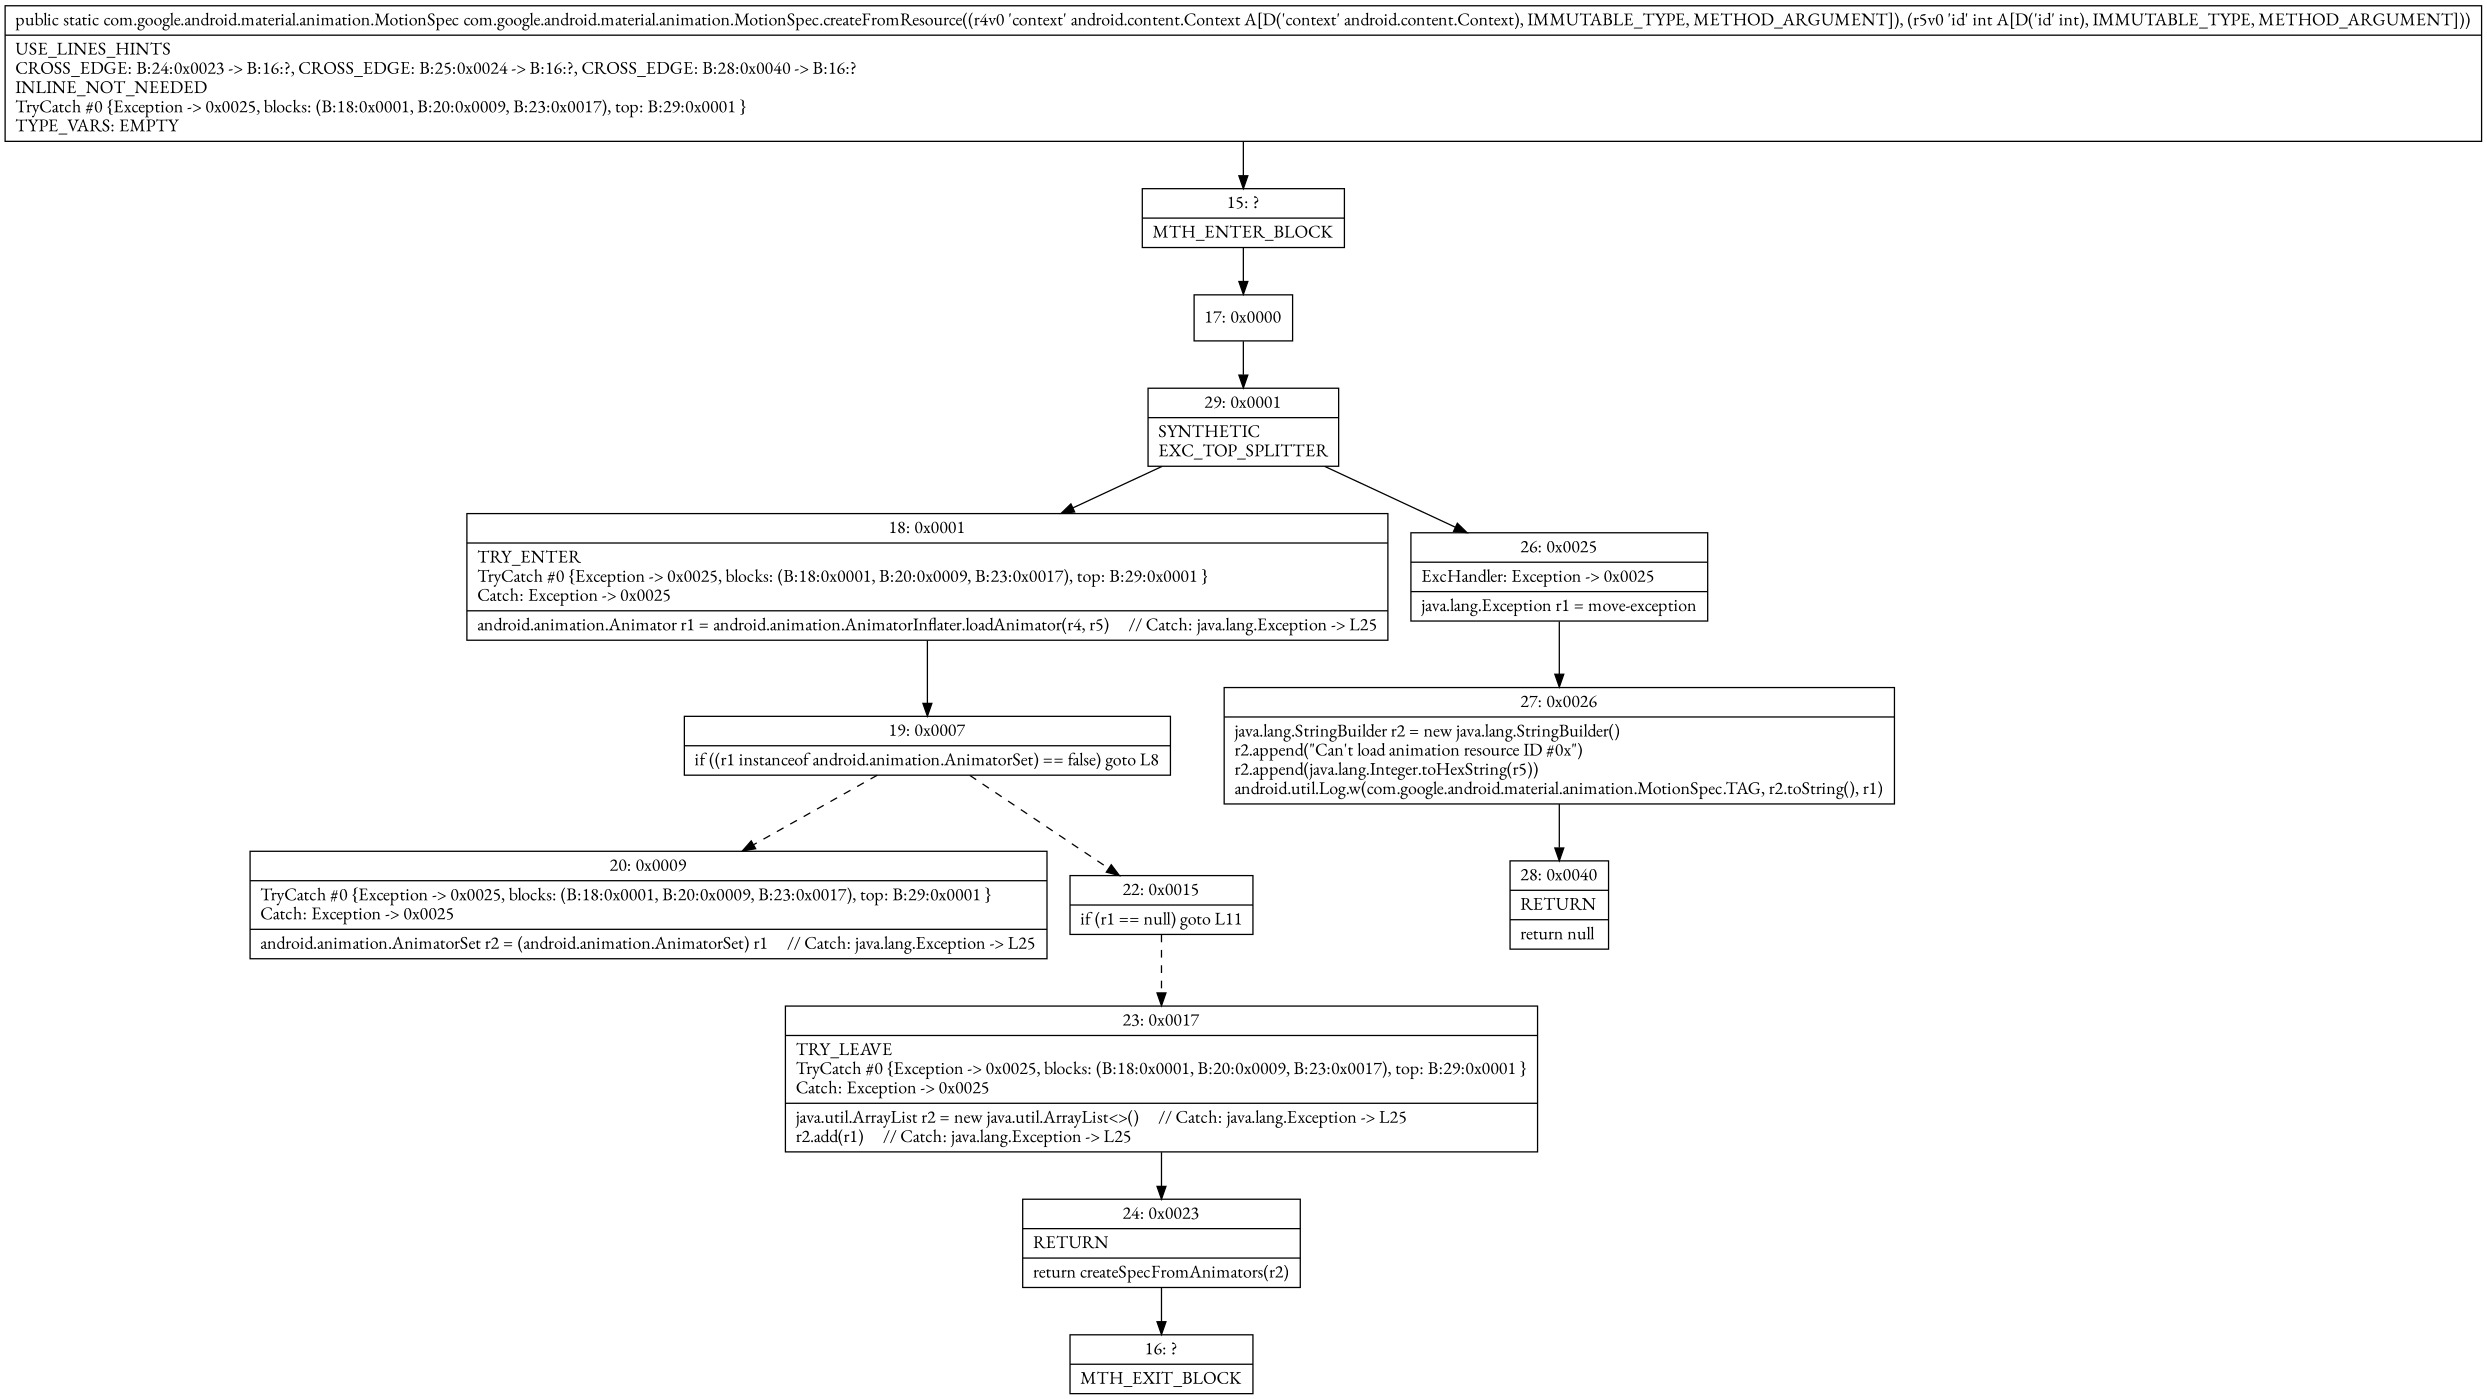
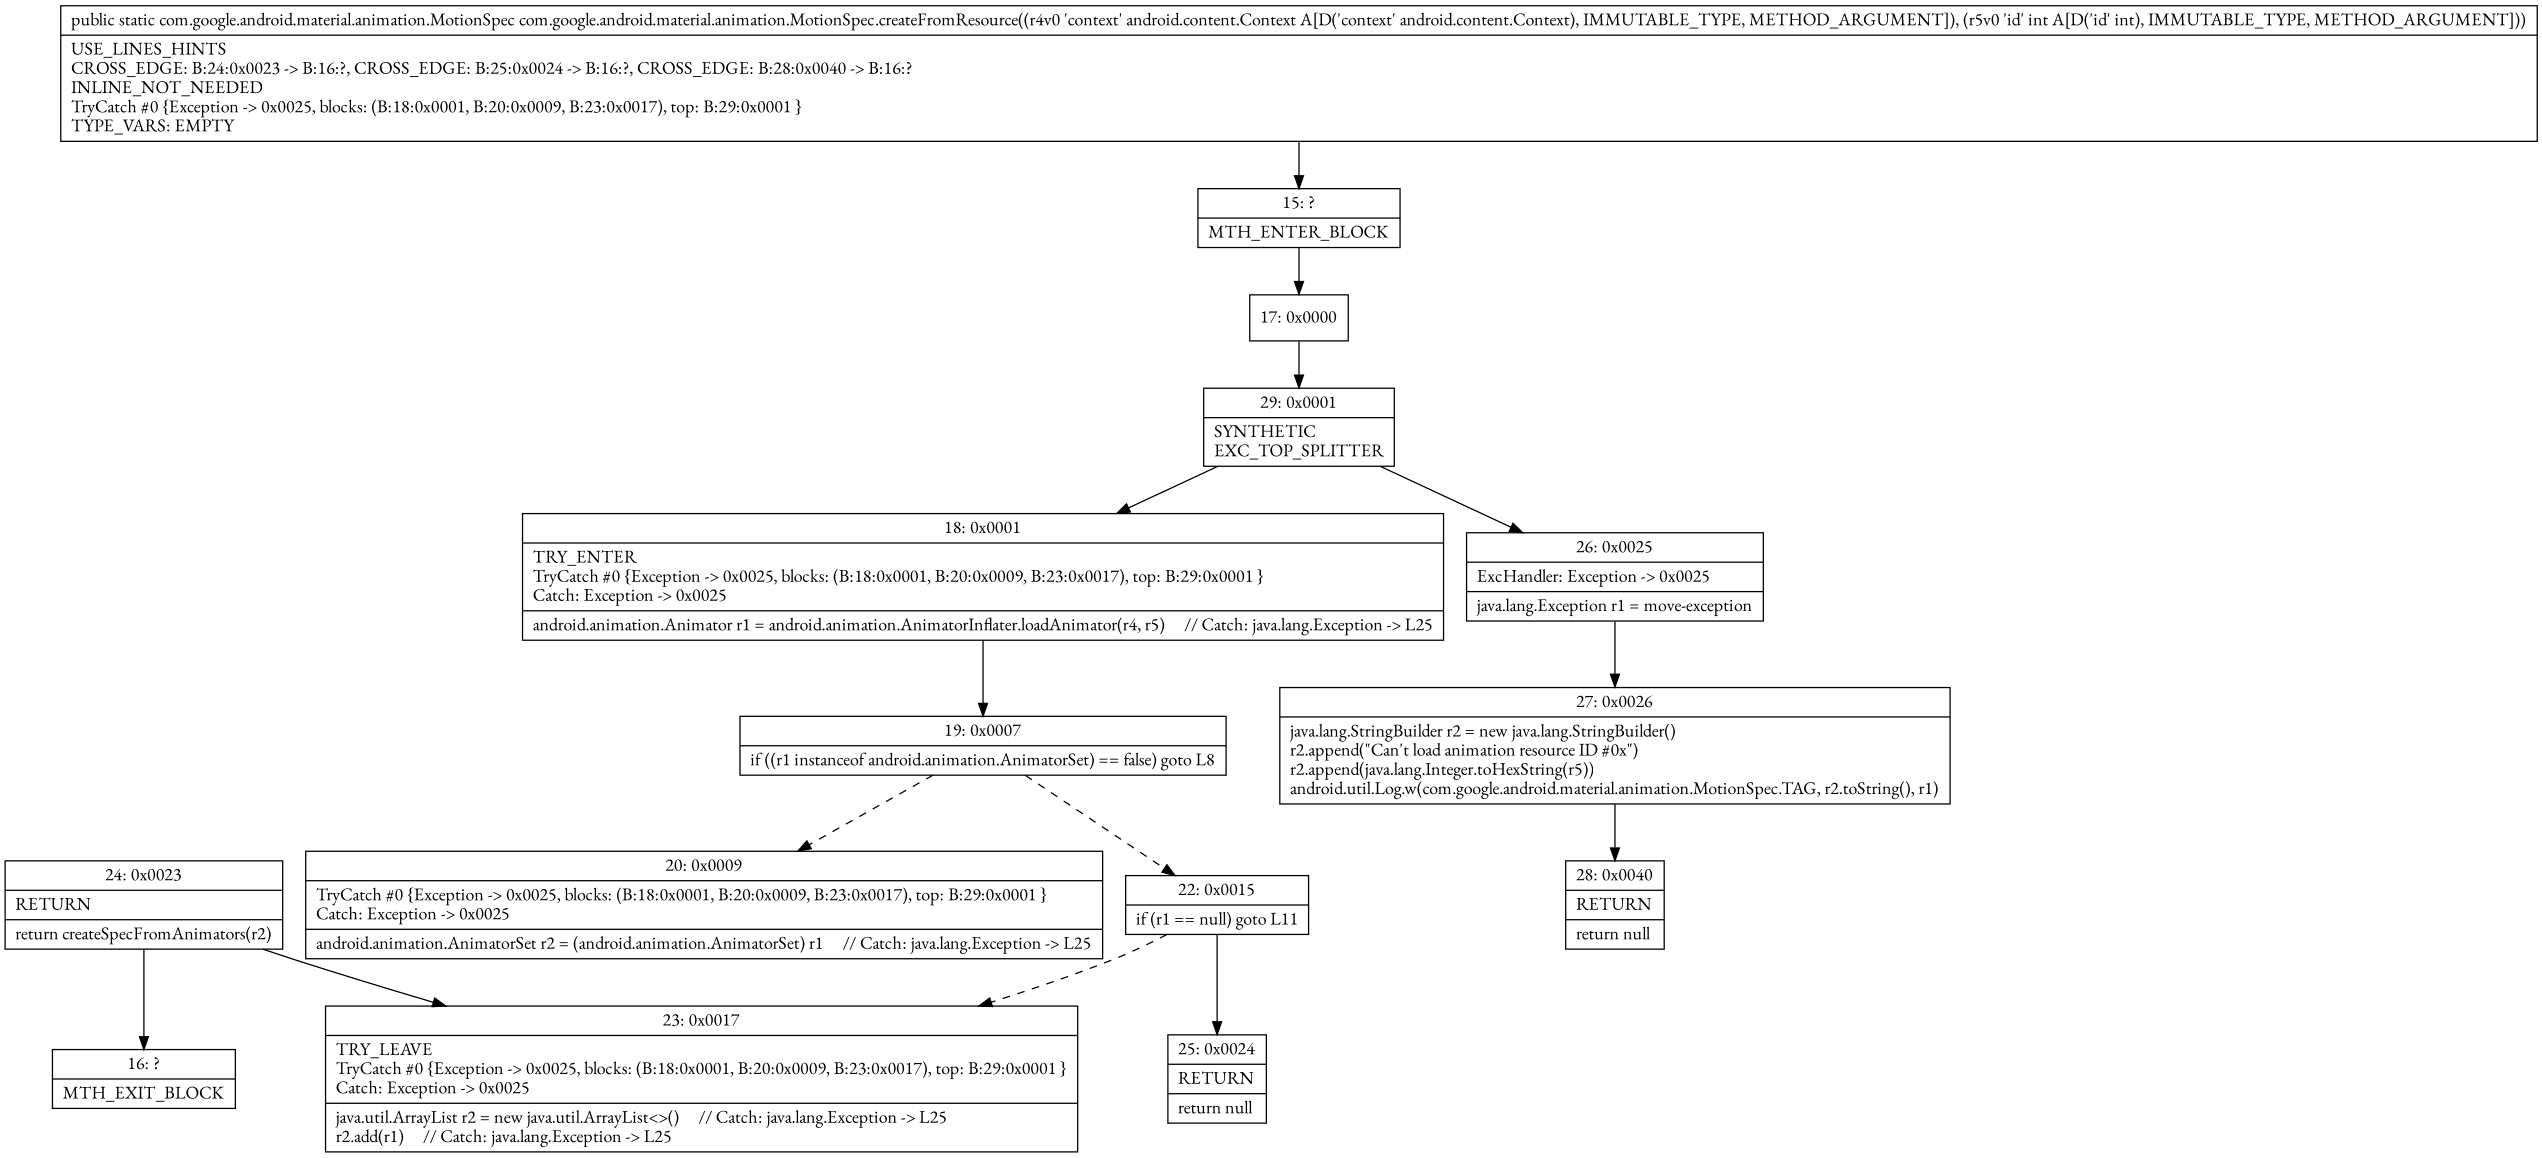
none -> (1217, 1079)
(1161, 1169) -> (348, 977)
